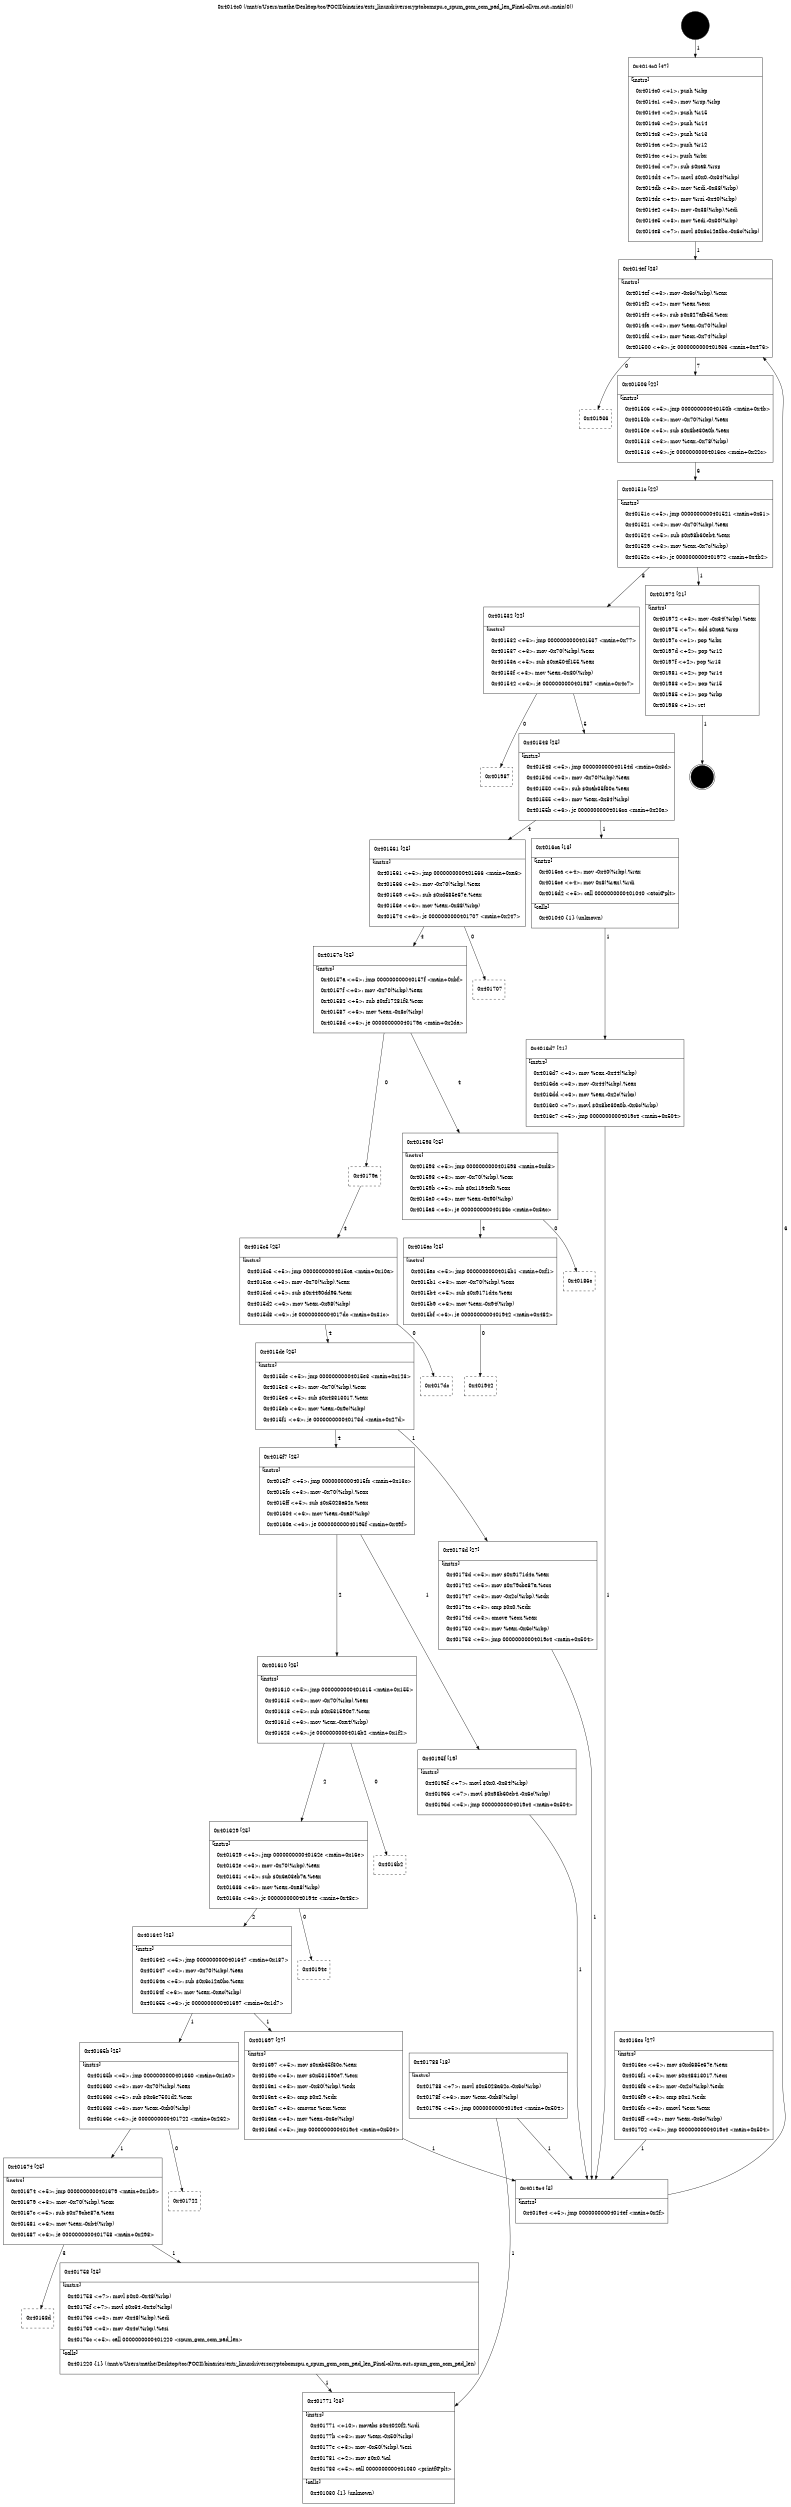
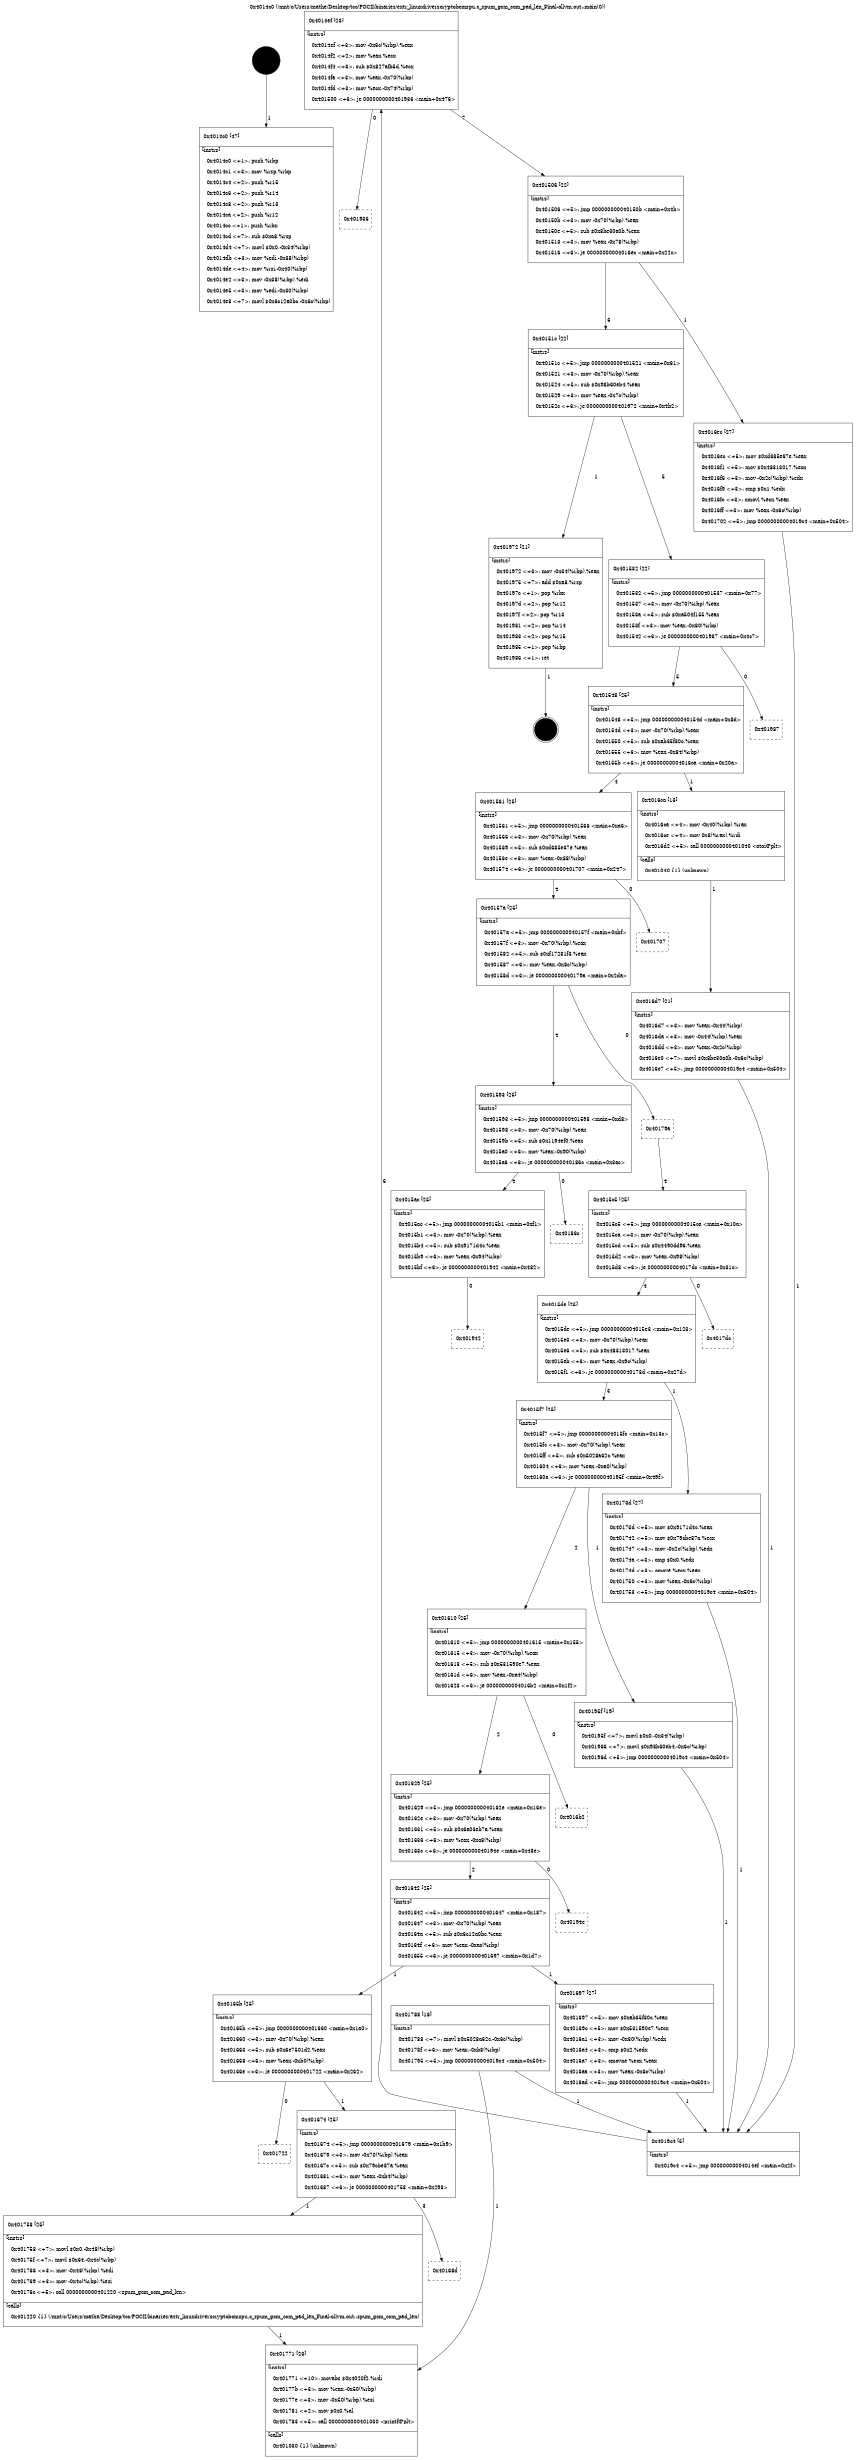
(695, 249) -> none
none -> (693, 340)
(643, 576) -> (663, 477)
(338, 1439) -> (608, 1391)
